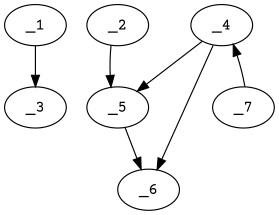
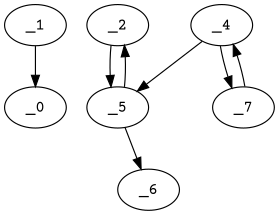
none -> (125, 72)
(188, 102) -> (224, 62)
(35, 107) -> (35, 107)
